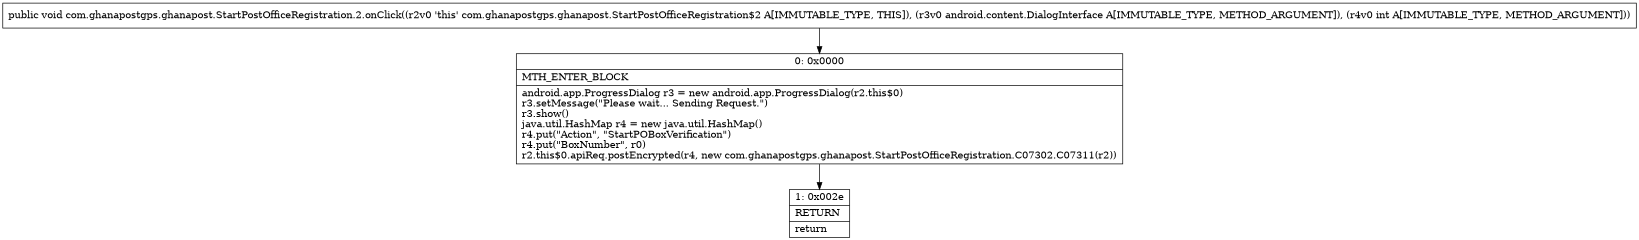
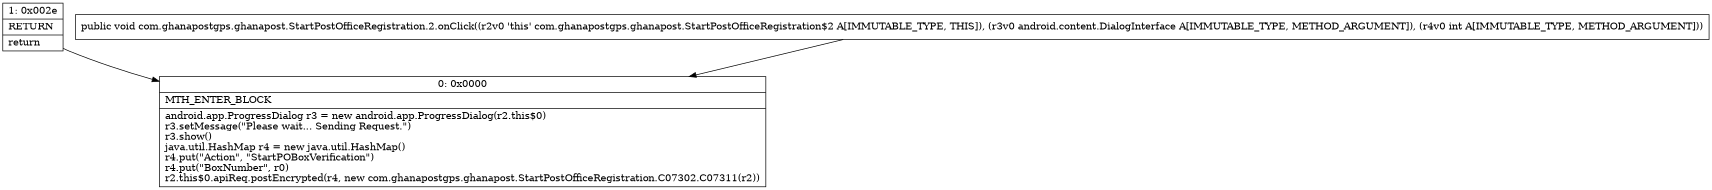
(820, 173) -> (107, 65)
